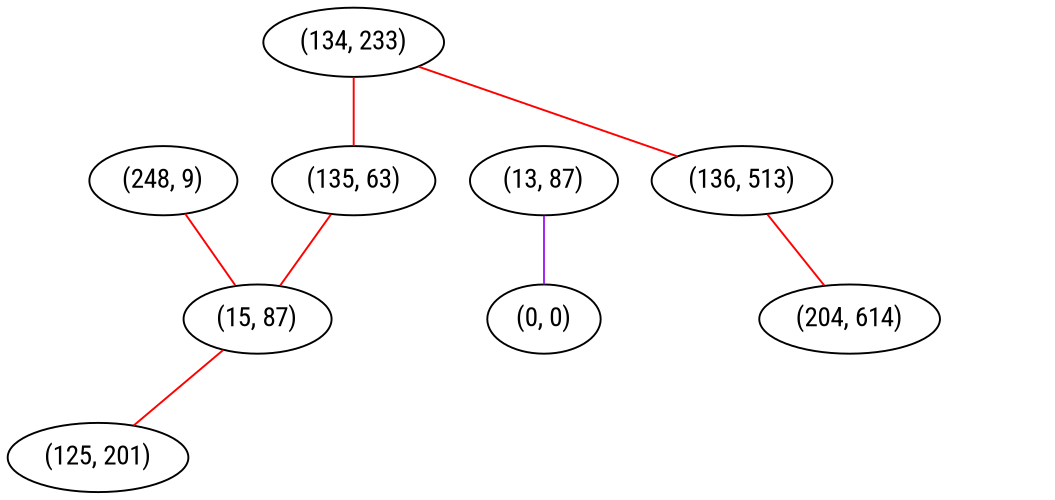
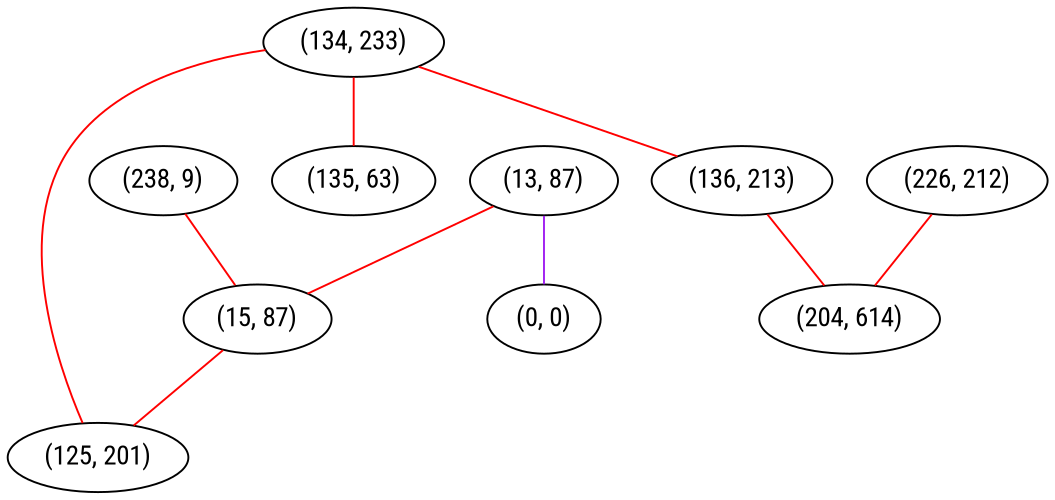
none -> (56, 175)
(163, 181) -> (163, 181)
(742, 181) -> (742, 181)
none -> (957, 181)
(306, 250) -> (401, 250)
